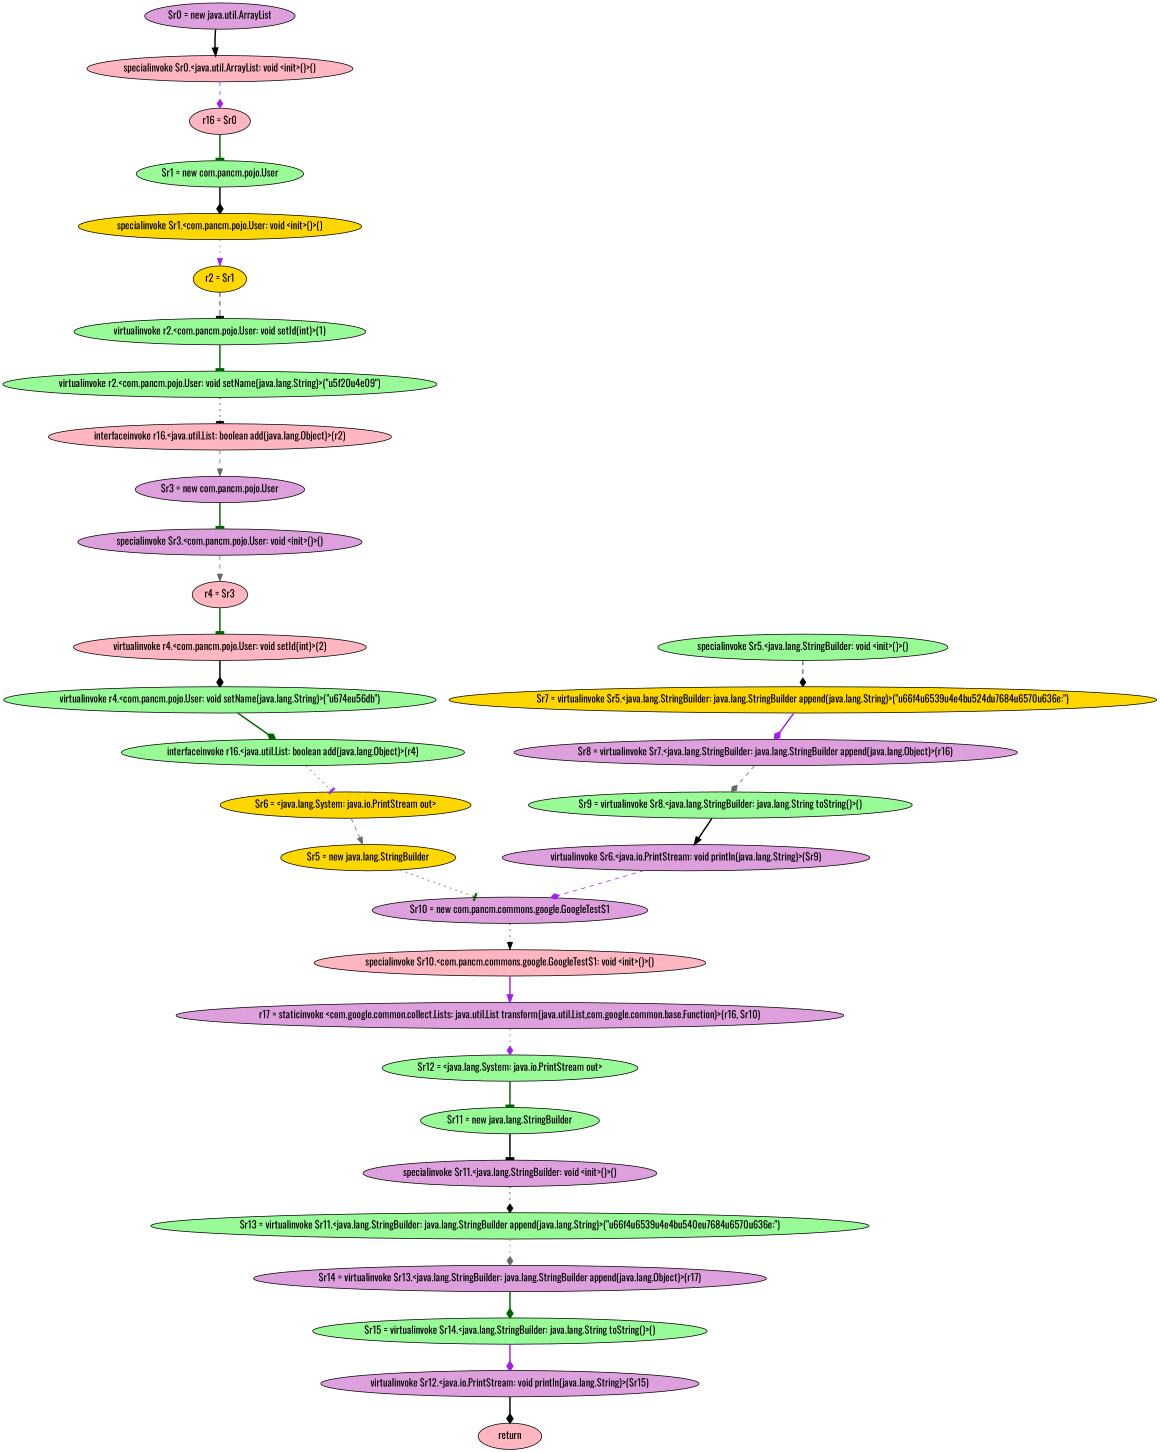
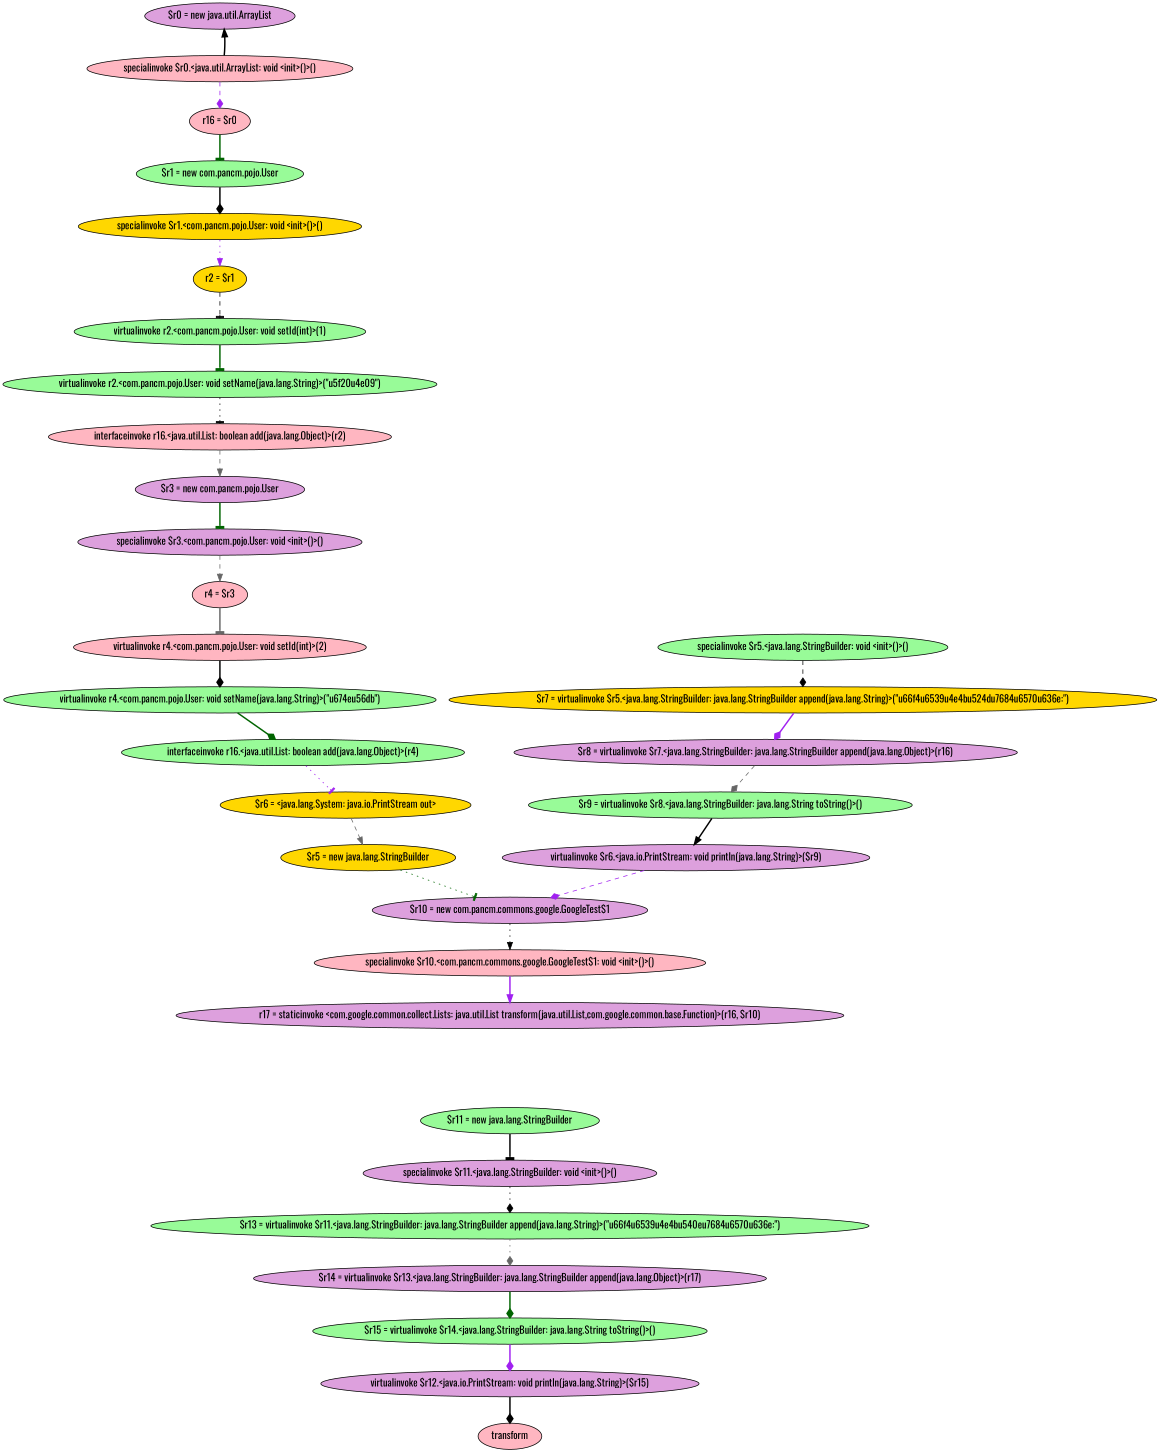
(215, 39) -> (225, 46)
(220, 619) -> (220, 619)
(510, 1068) -> none
(510, 1436) -> (510, 1436)
